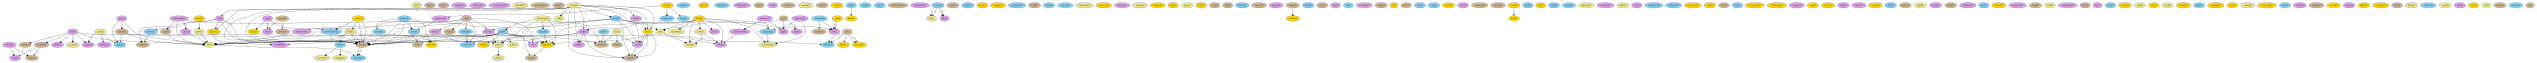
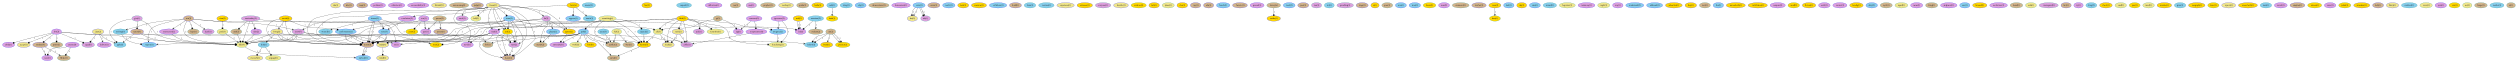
(797, 32) -> none
